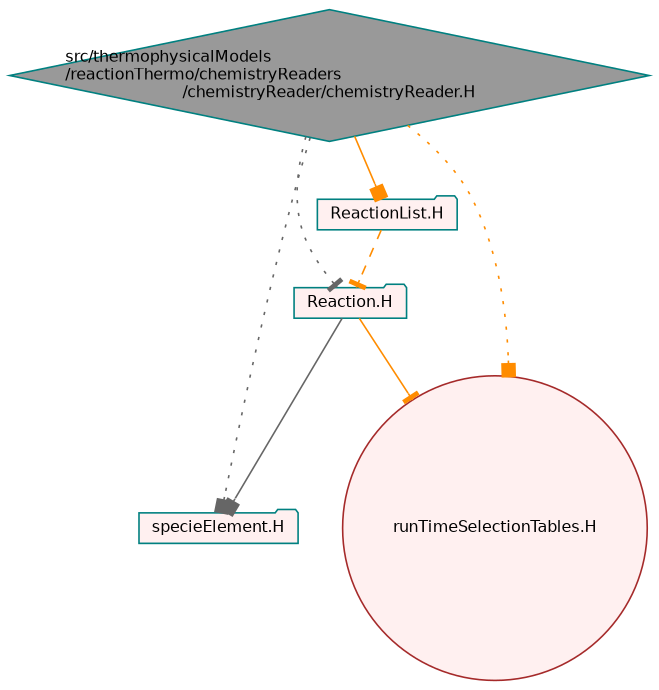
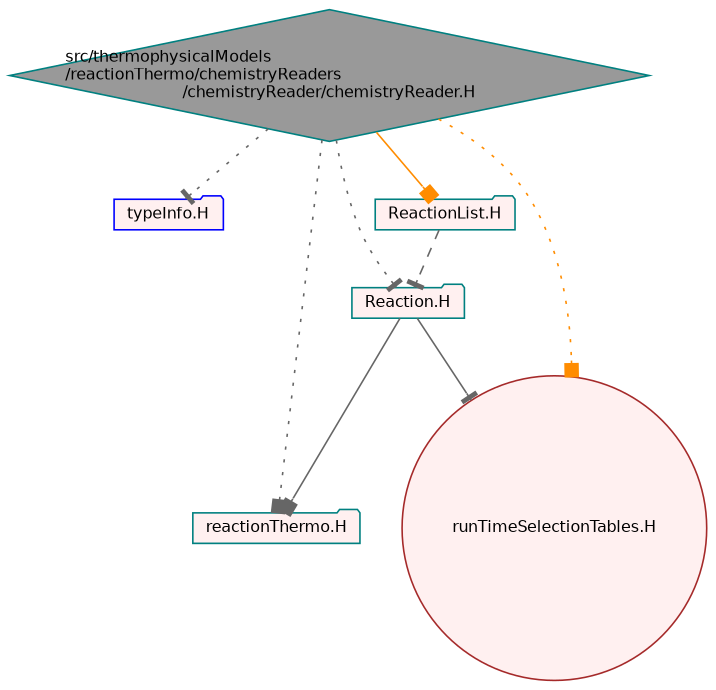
none -> (169, 215)
(370, 255) -> (428, 255)
(384, 356) -> (442, 356)
(219, 528) -> (276, 528)
